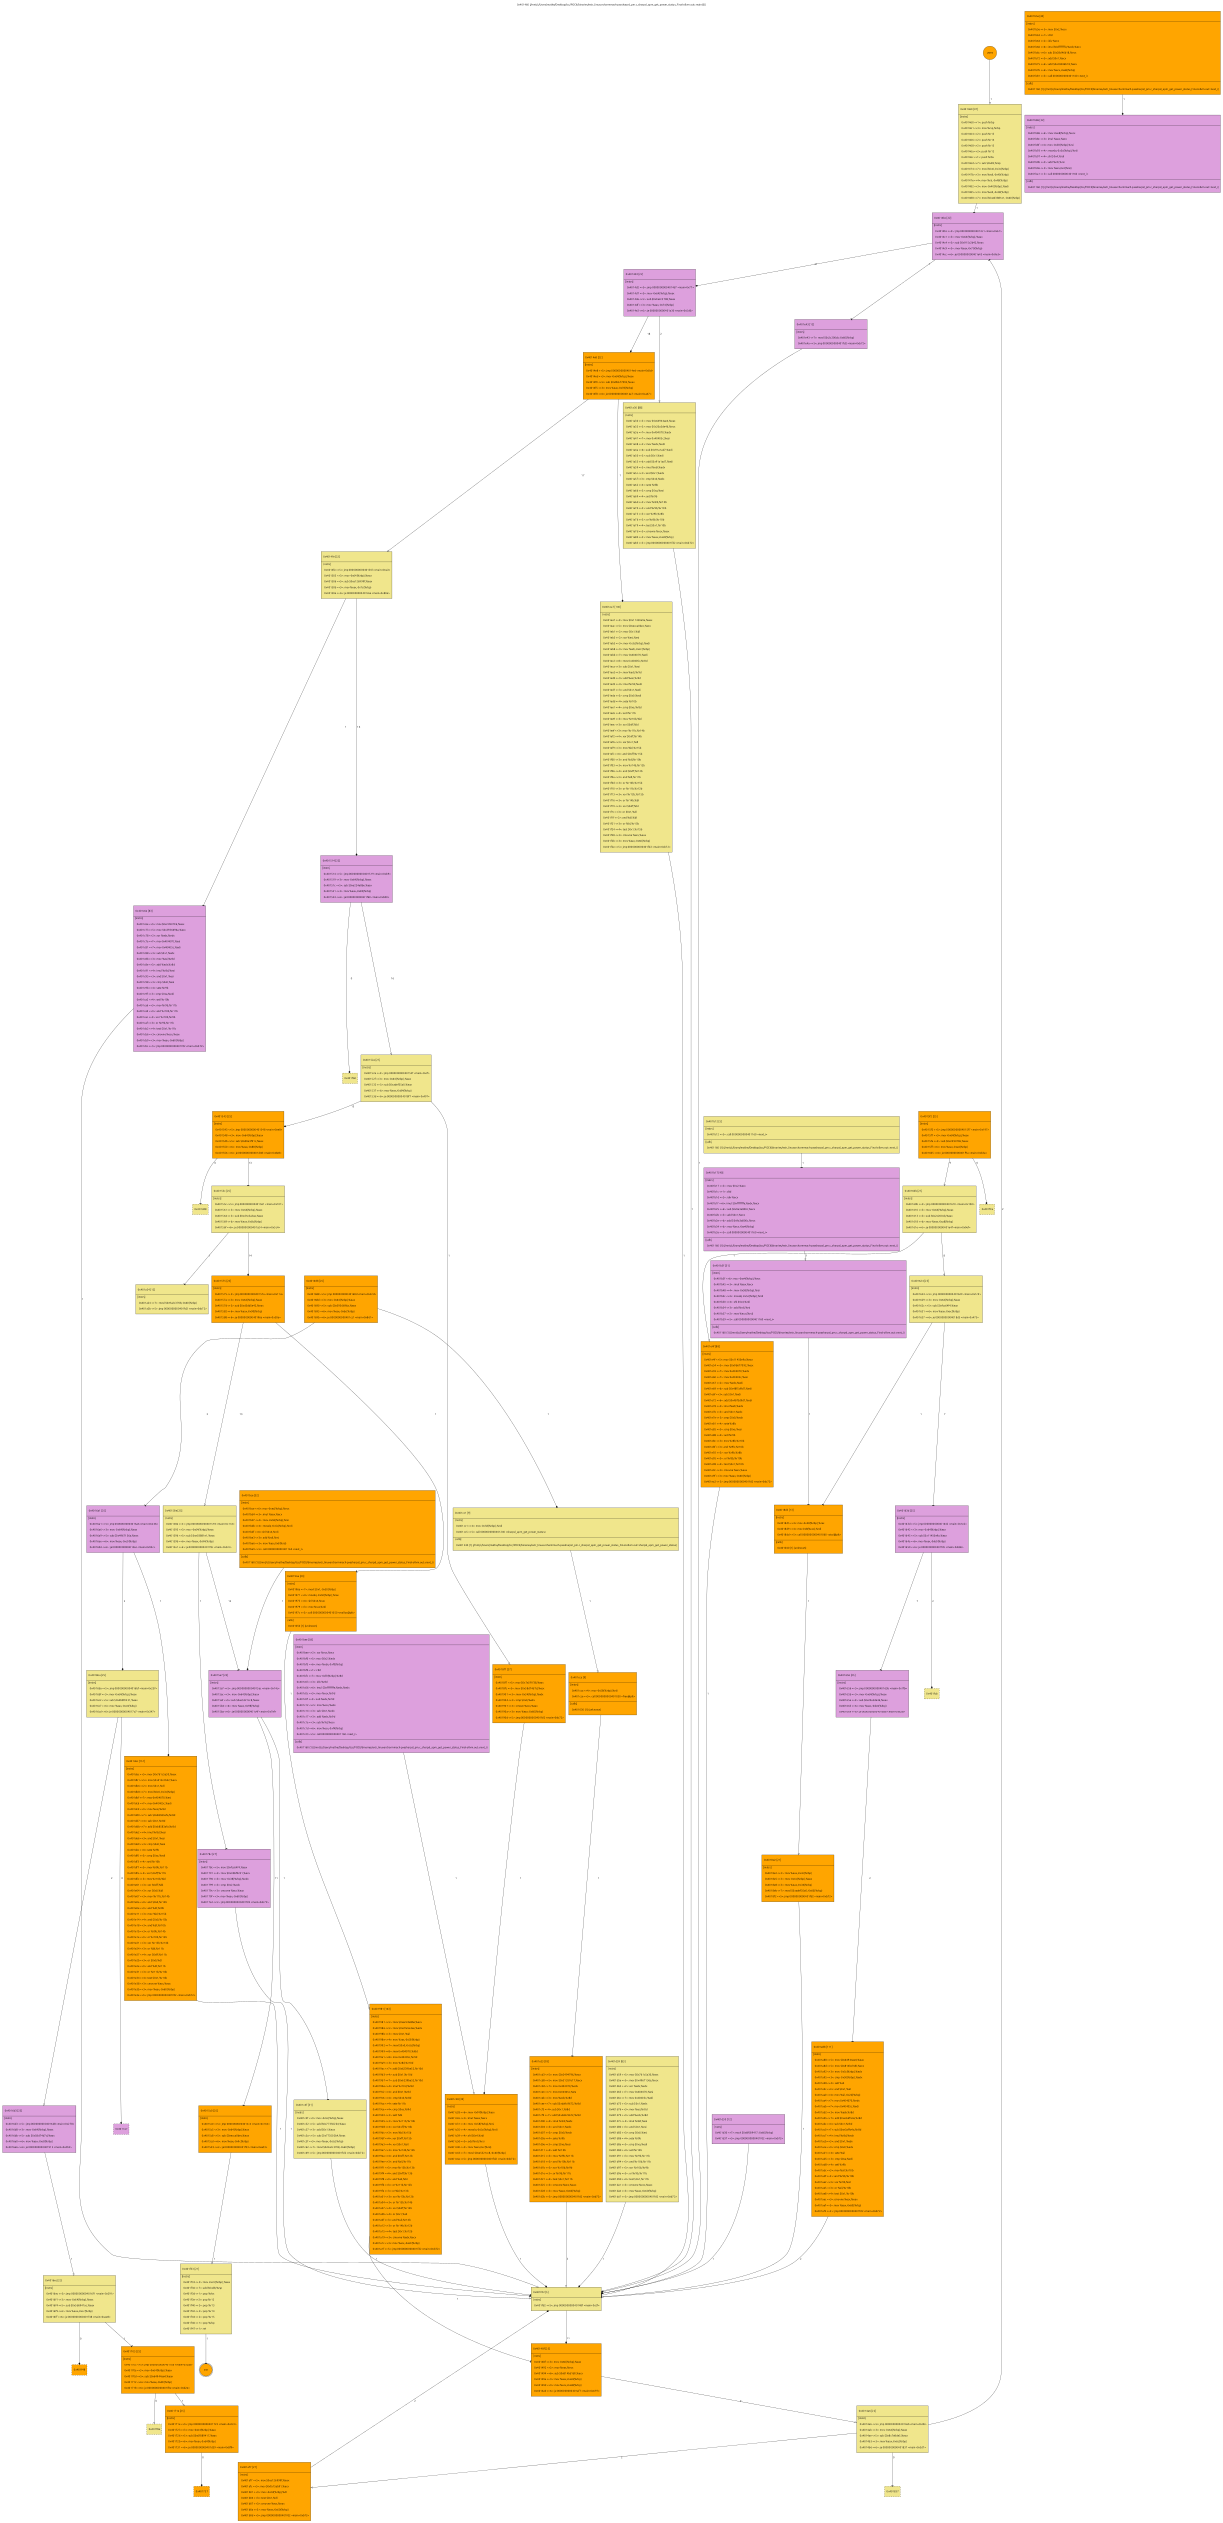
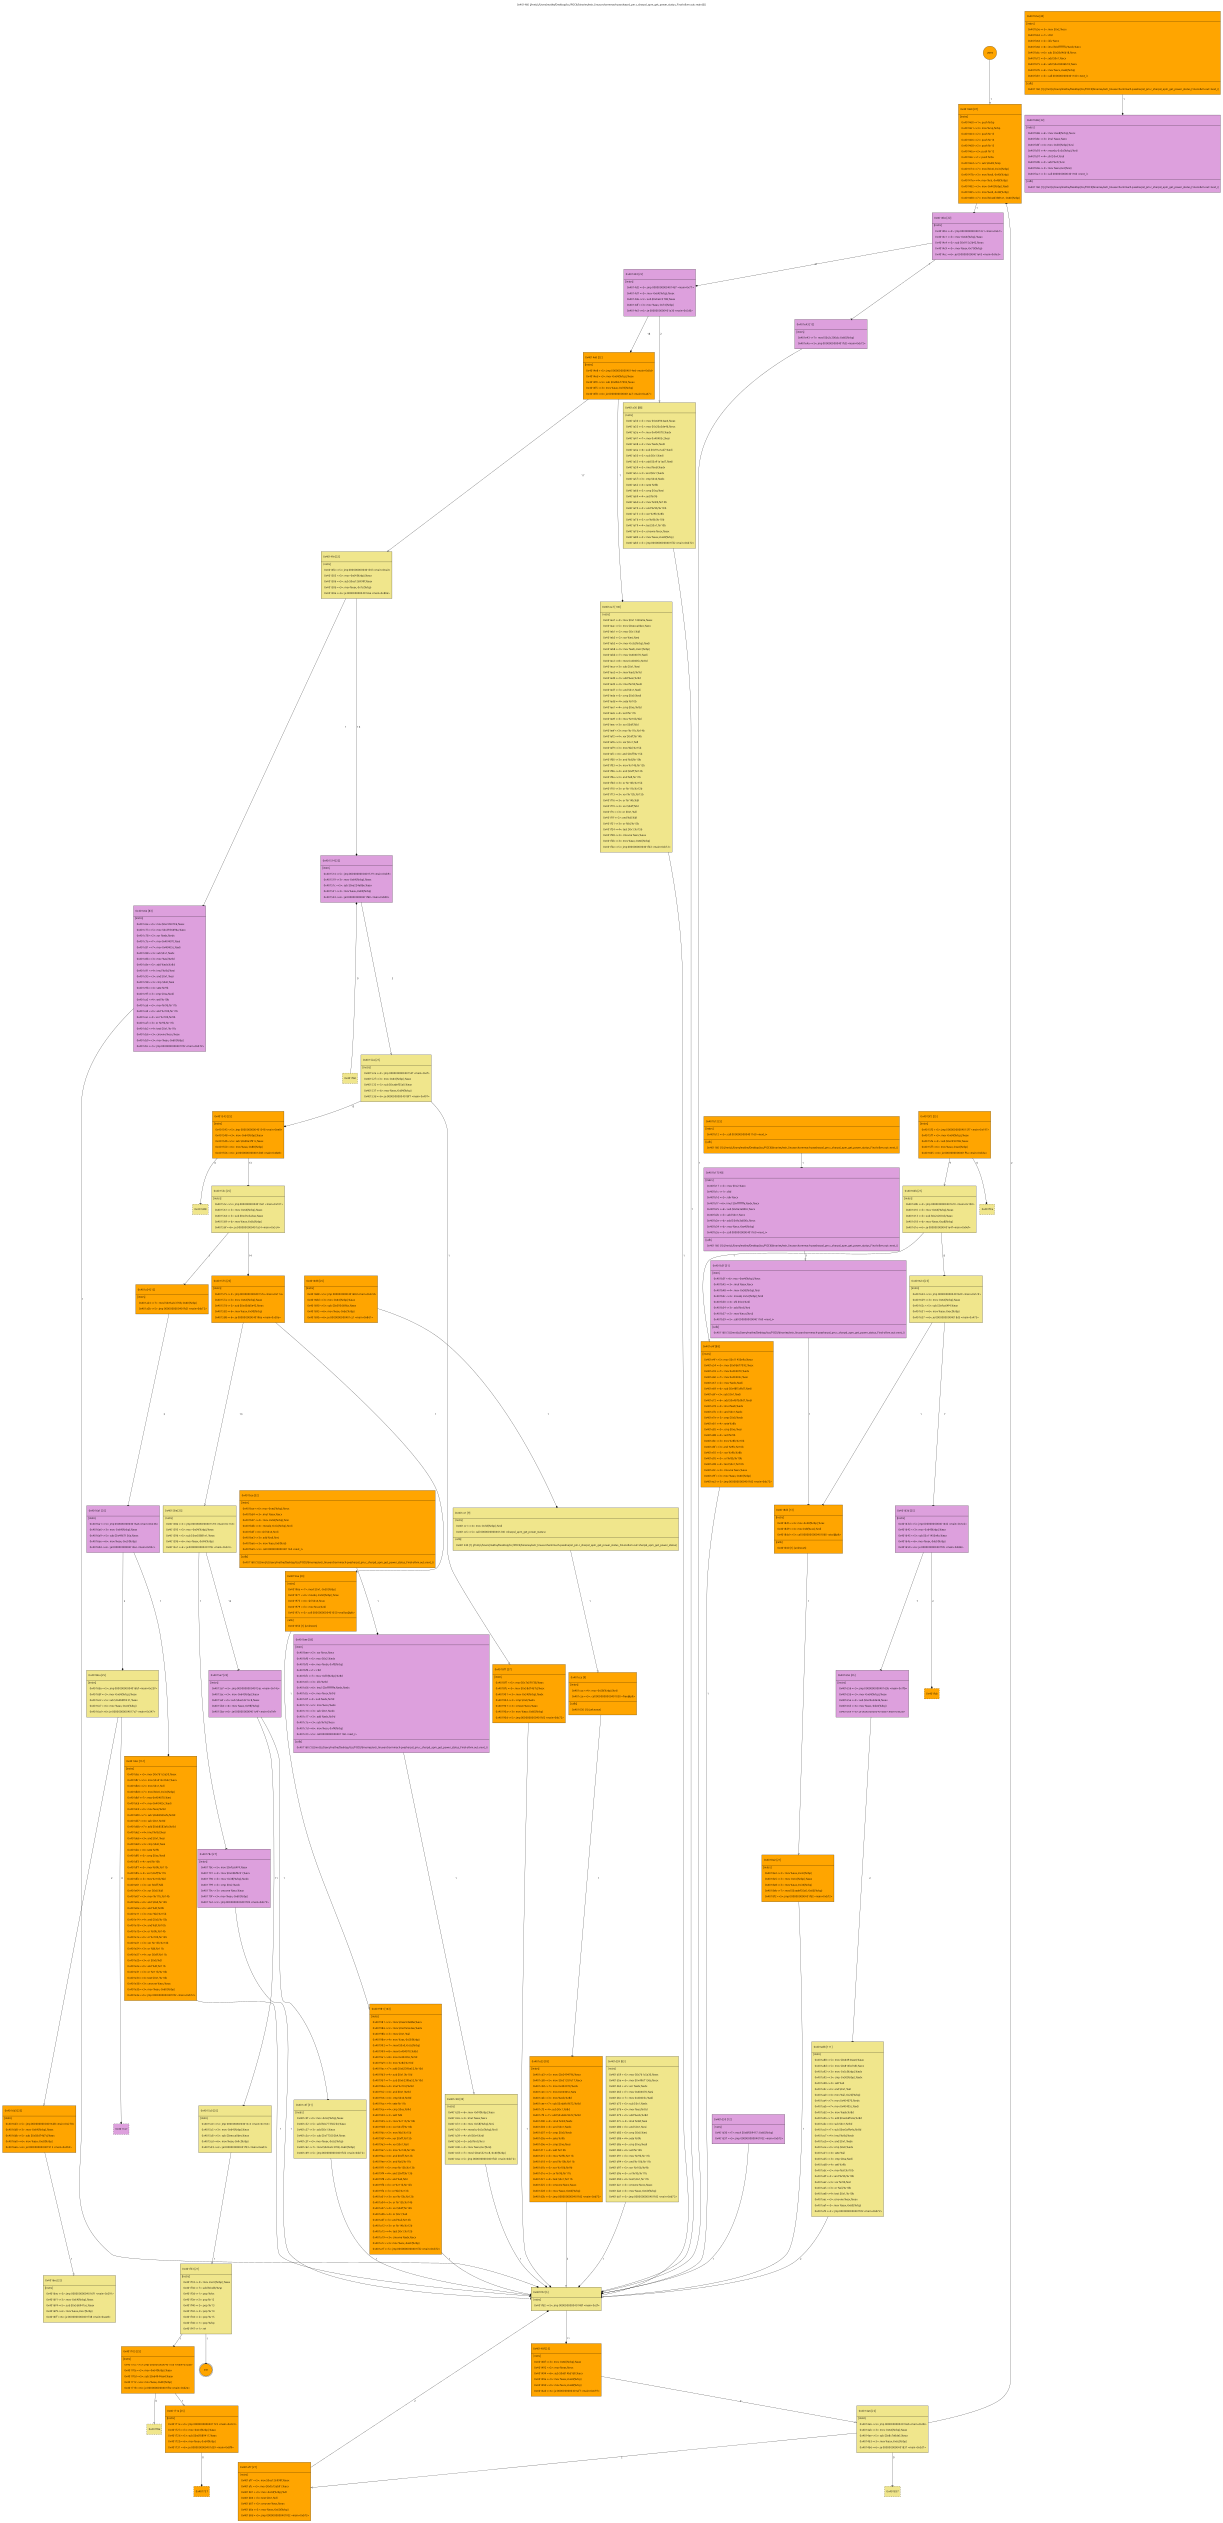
(990, 154) -> (990, 154)
(392, 979) -> (392, 979)
(346, 986) -> (355, 989)
(802, 1135) -> (802, 1135)
(943, 1254) -> (943, 1254)
(172, 1299) -> (172, 1299)
(1001, 1363) -> (1010, 1341)
(185, 1369) -> (149, 1409)
(260, 1616) -> (368, 1600)
(932, 1694) -> (932, 1694)
(81, 1843) -> (81, 1843)
(502, 1907) -> (523, 2008)
(39, 2129) -> (39, 2129)
(235, 2129) -> (235, 2129)
(481, 2129) -> (481, 2129)
(848, 2129) -> (848, 2129)
(284, 2196) -> (284, 2196)
(431, 2318) -> (482, 2280)
(118, 2334) -> (178, 2340)
(79, 2370) -> none
